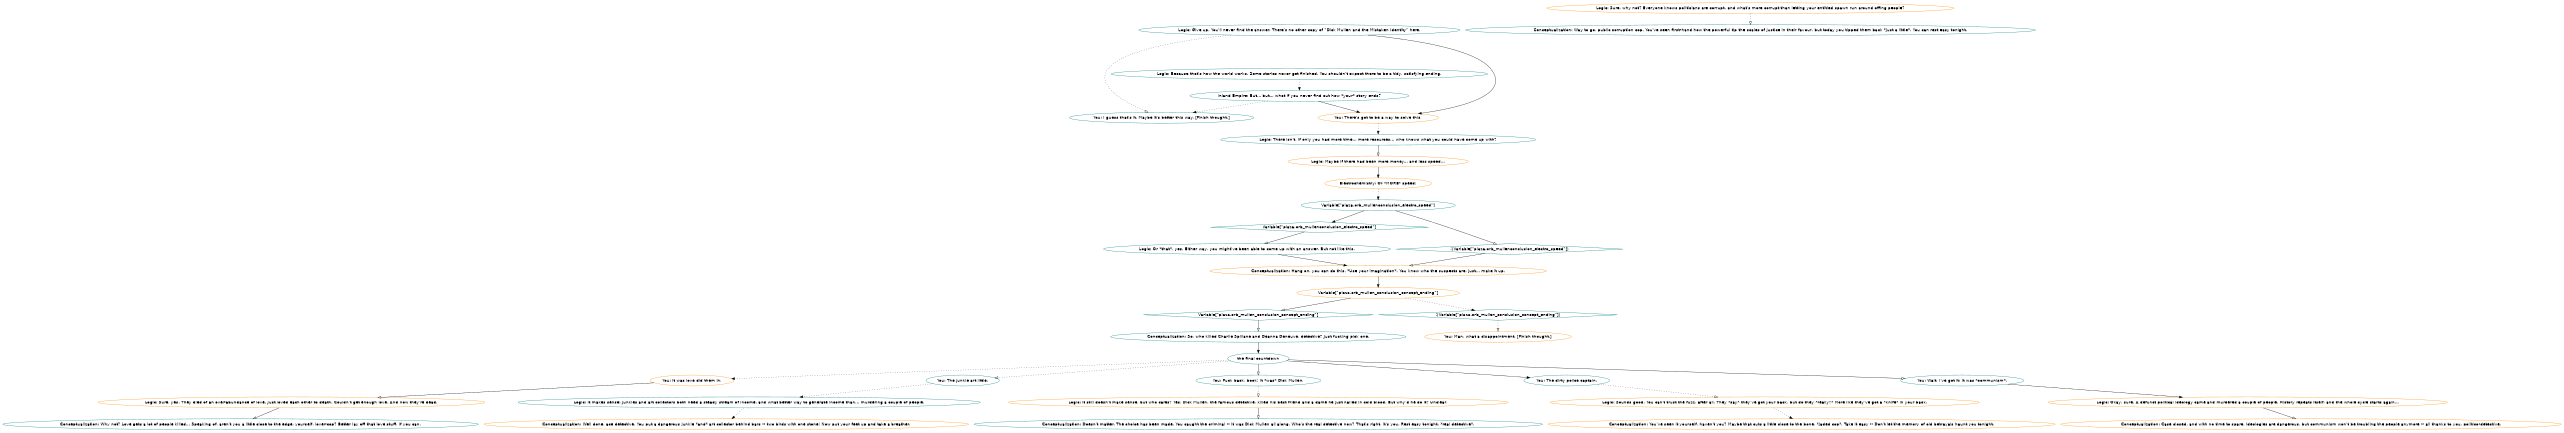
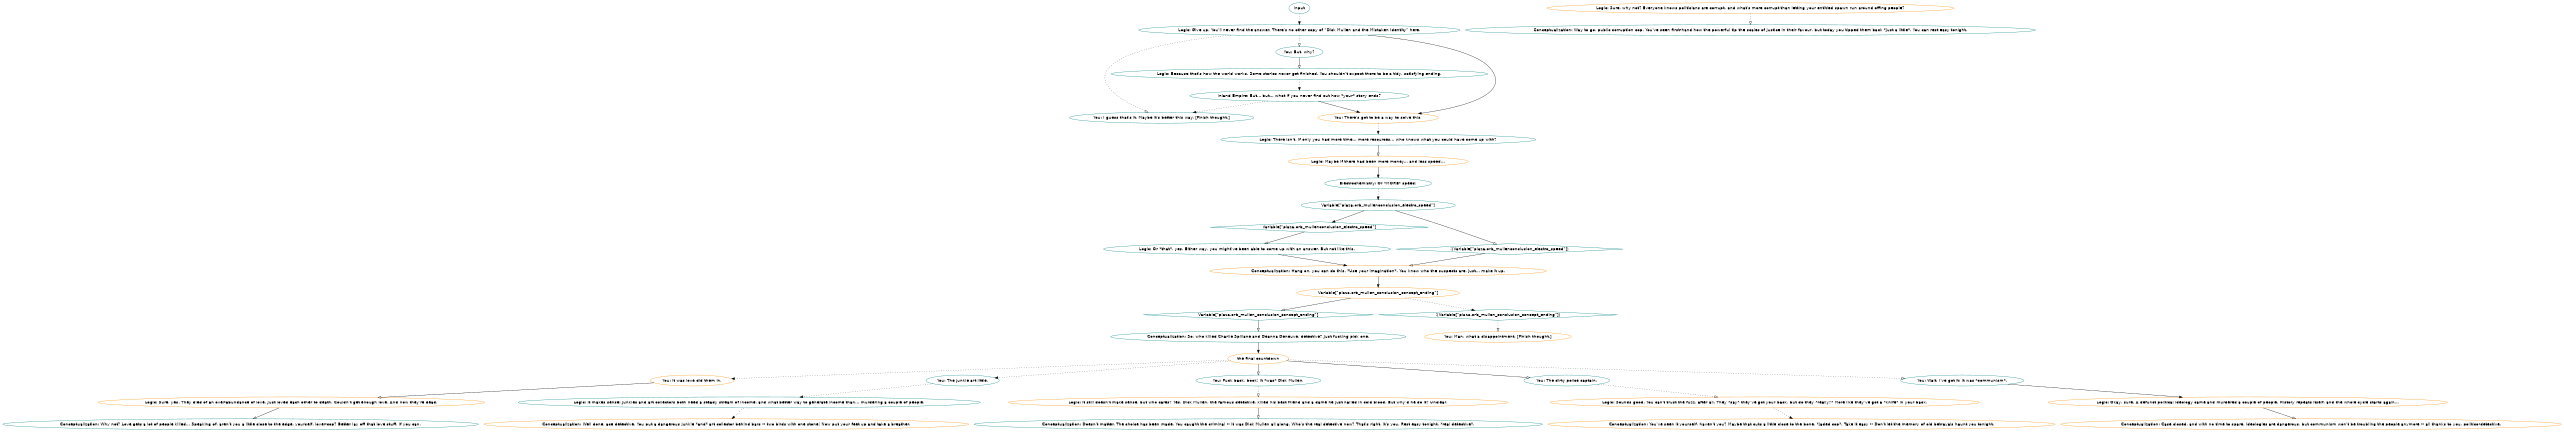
none -> (1299, 8)
none -> (1299, 52)
(1378, 183) -> (1378, 183)
(1258, 359) -> (1258, 359)
(1114, 369) -> (1114, 369)
(1407, 369) -> (1407, 369)
(1595, 369) -> (1595, 369)
